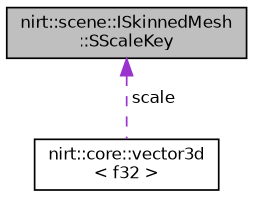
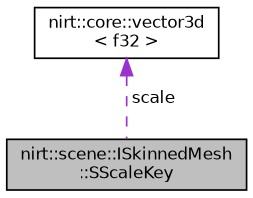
(127, 107) -> (127, 107)
